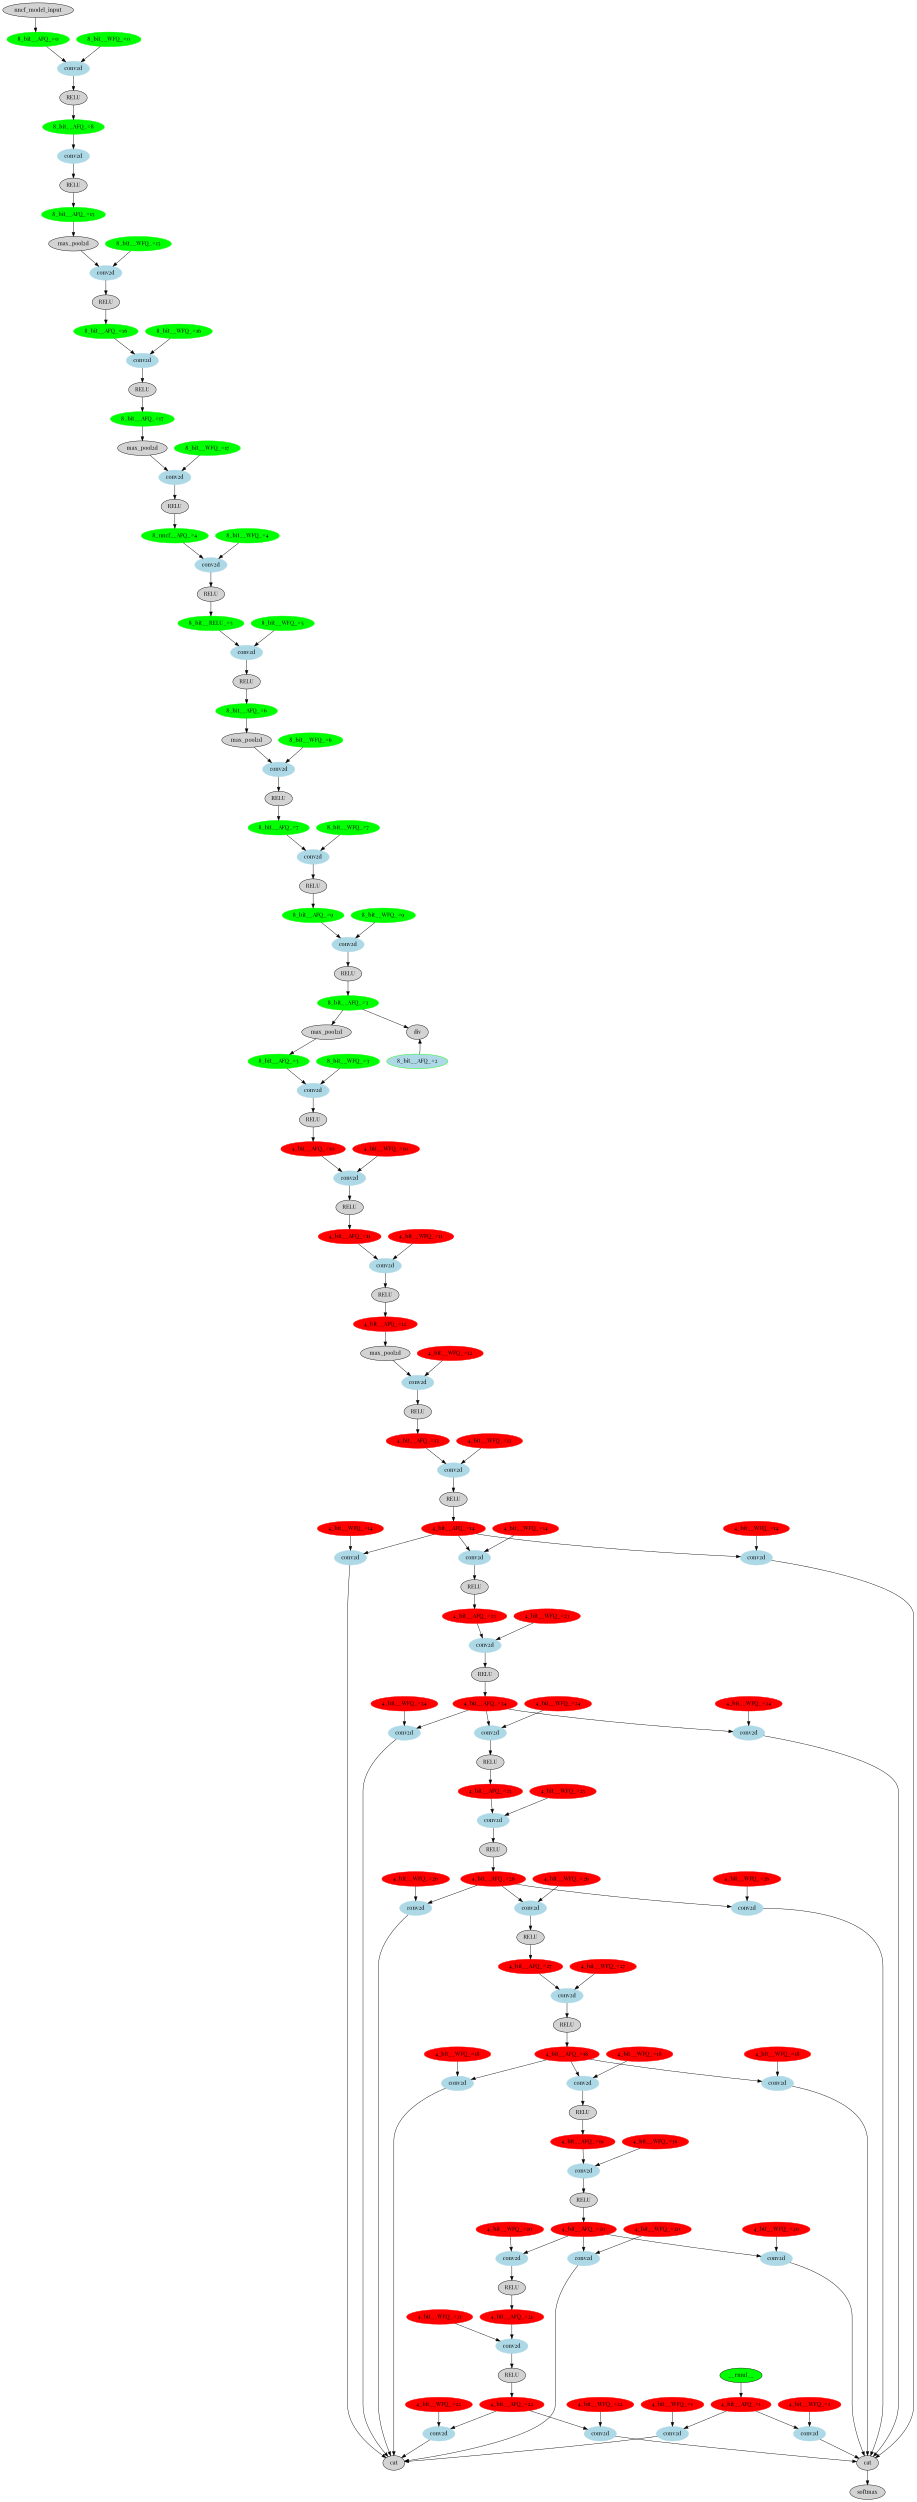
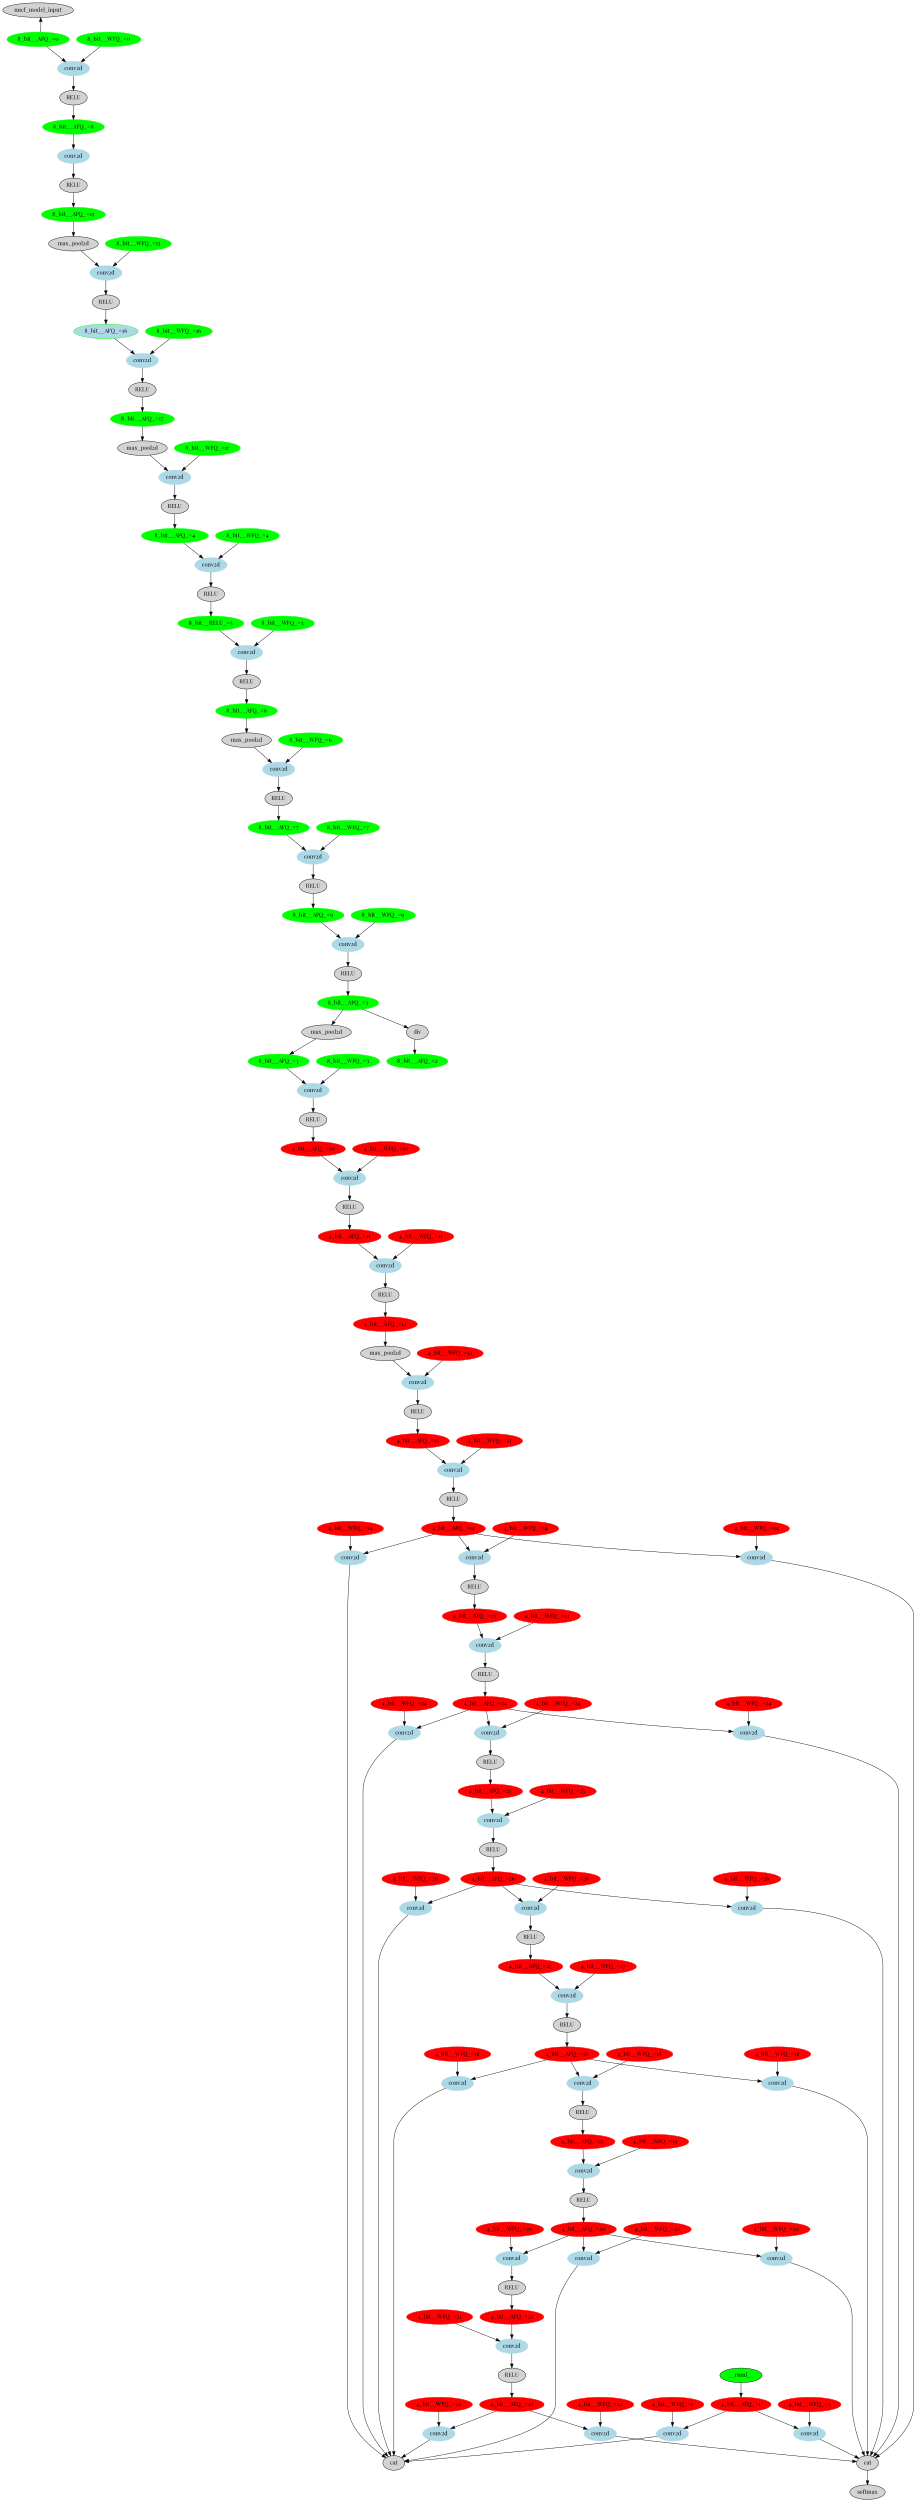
(35, 23) -> (41, 27)
(106, 331) -> (106, 331)
(175, 536) -> (175, 536)
(420, 1049) -> (415, 1045)
(417, 1061) -> (417, 1061)
